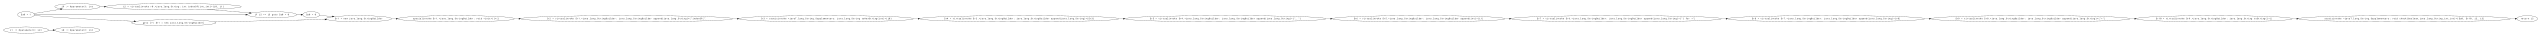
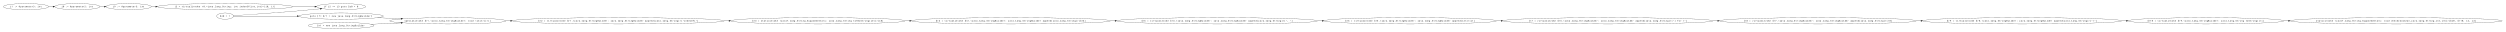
(47, 11) -> (102, 7)
(311, 15) -> none
(2527, 19) -> none
(270, 21) -> (389, 18)
